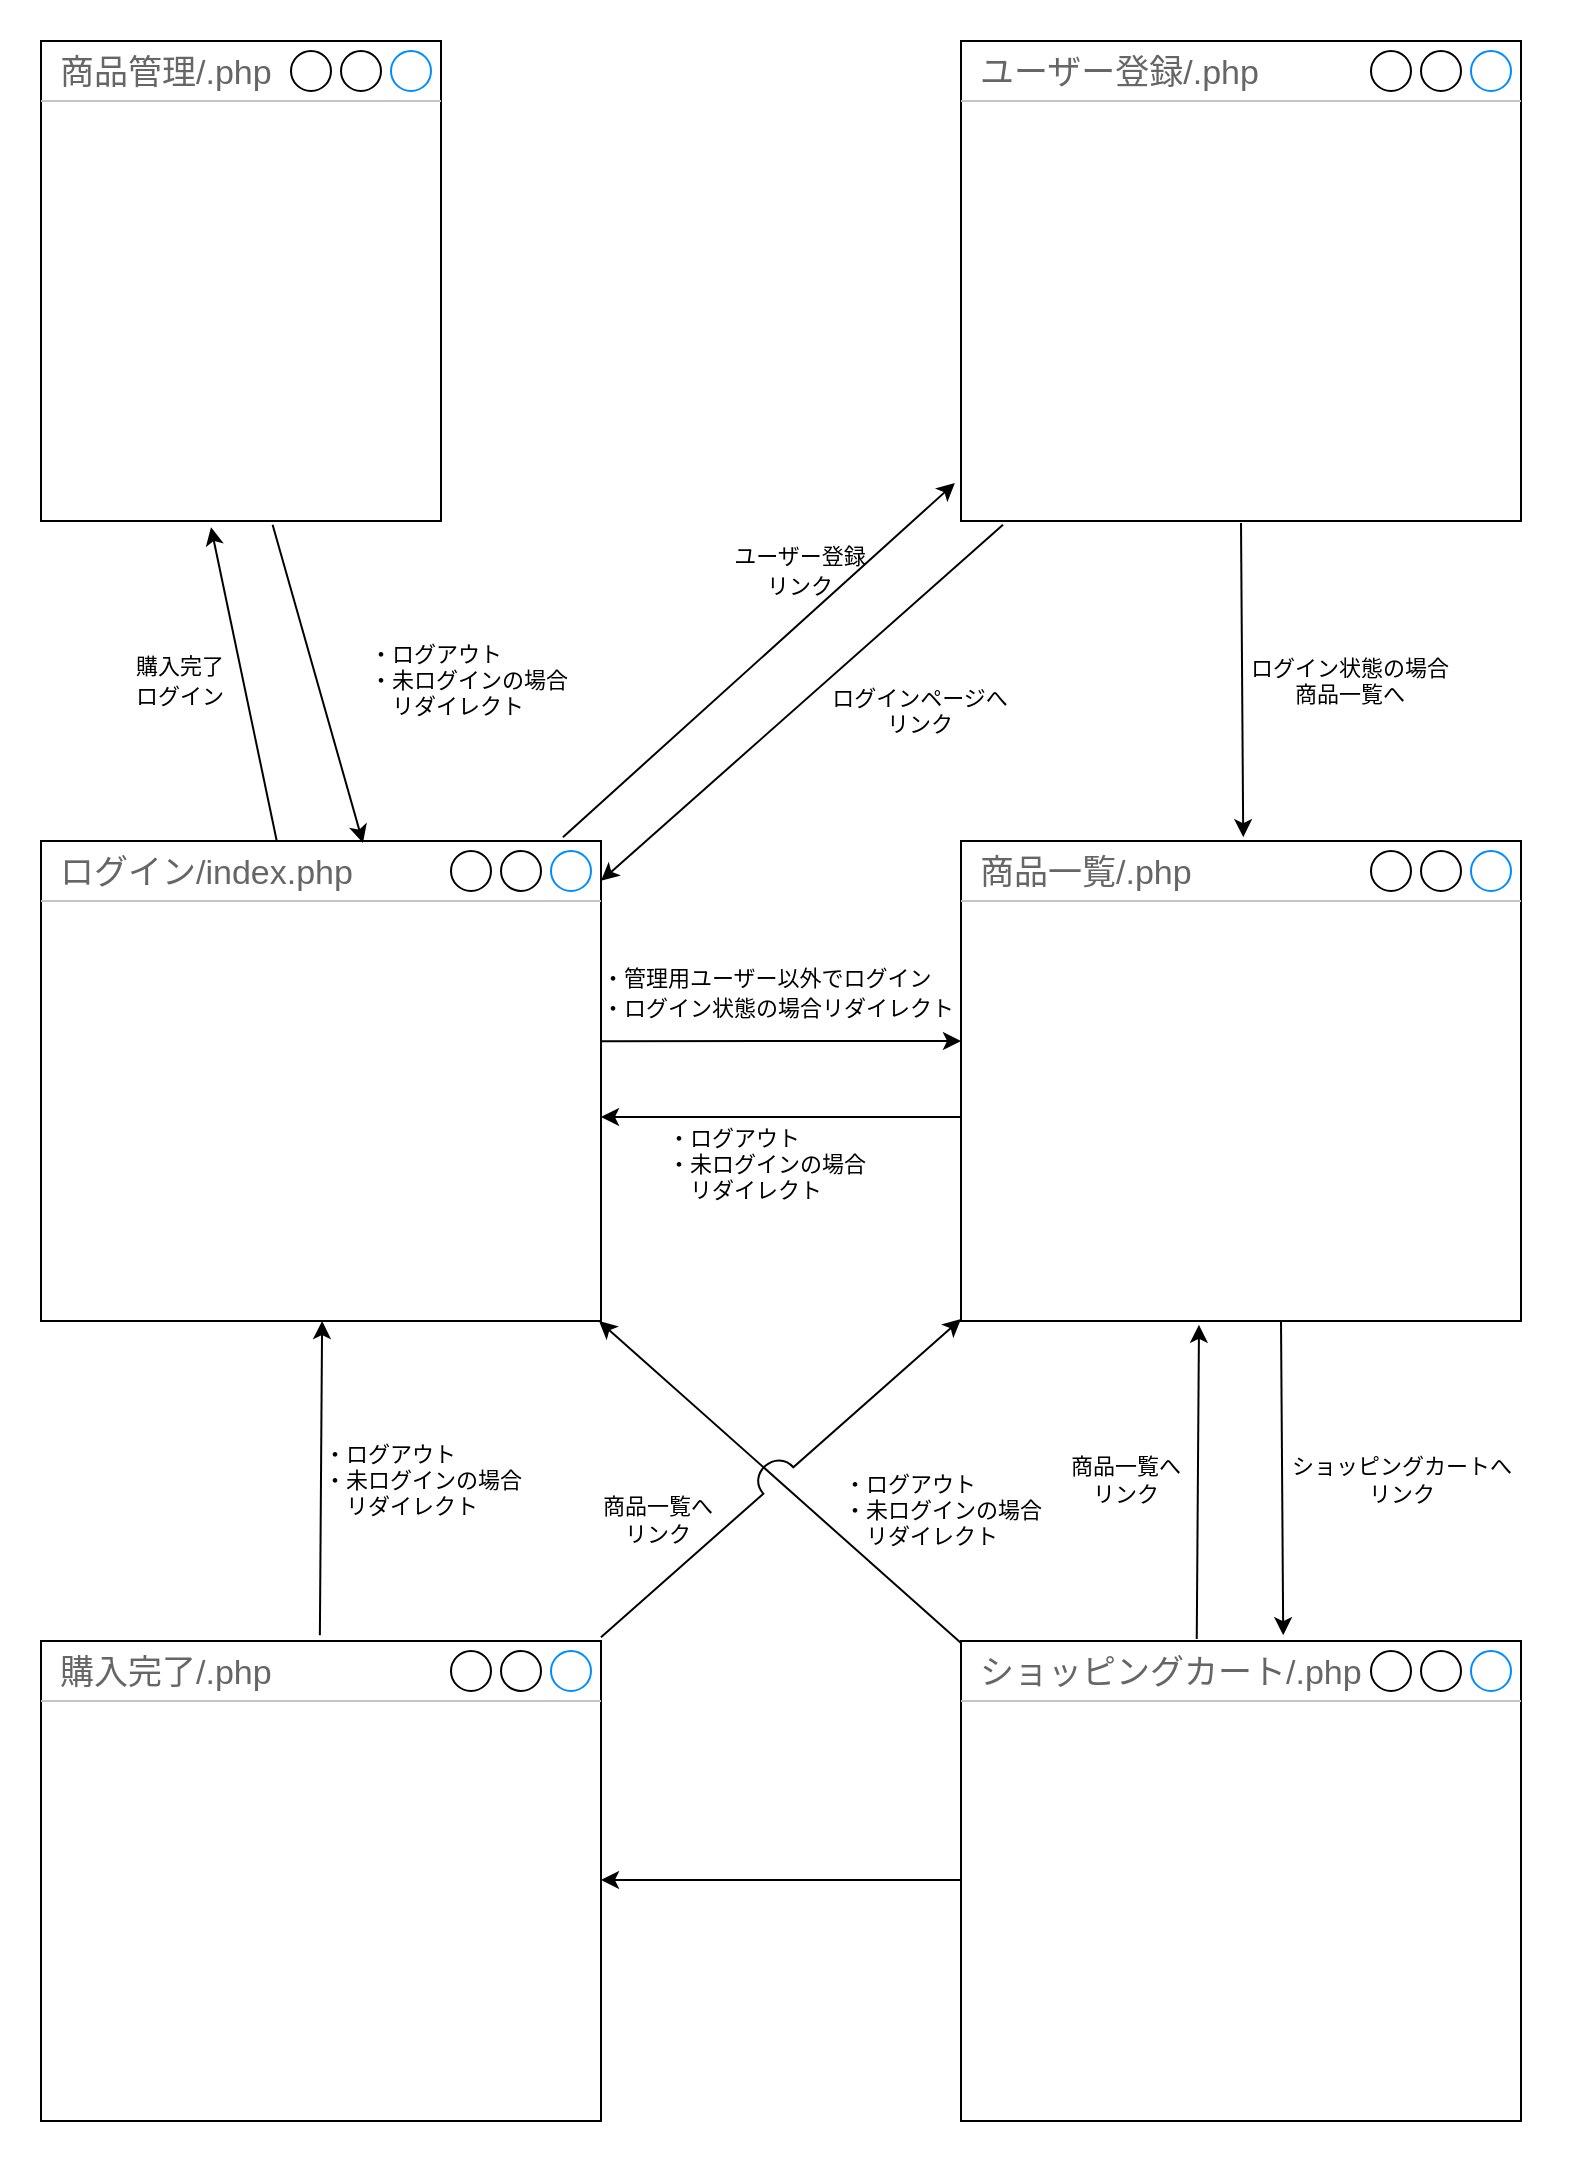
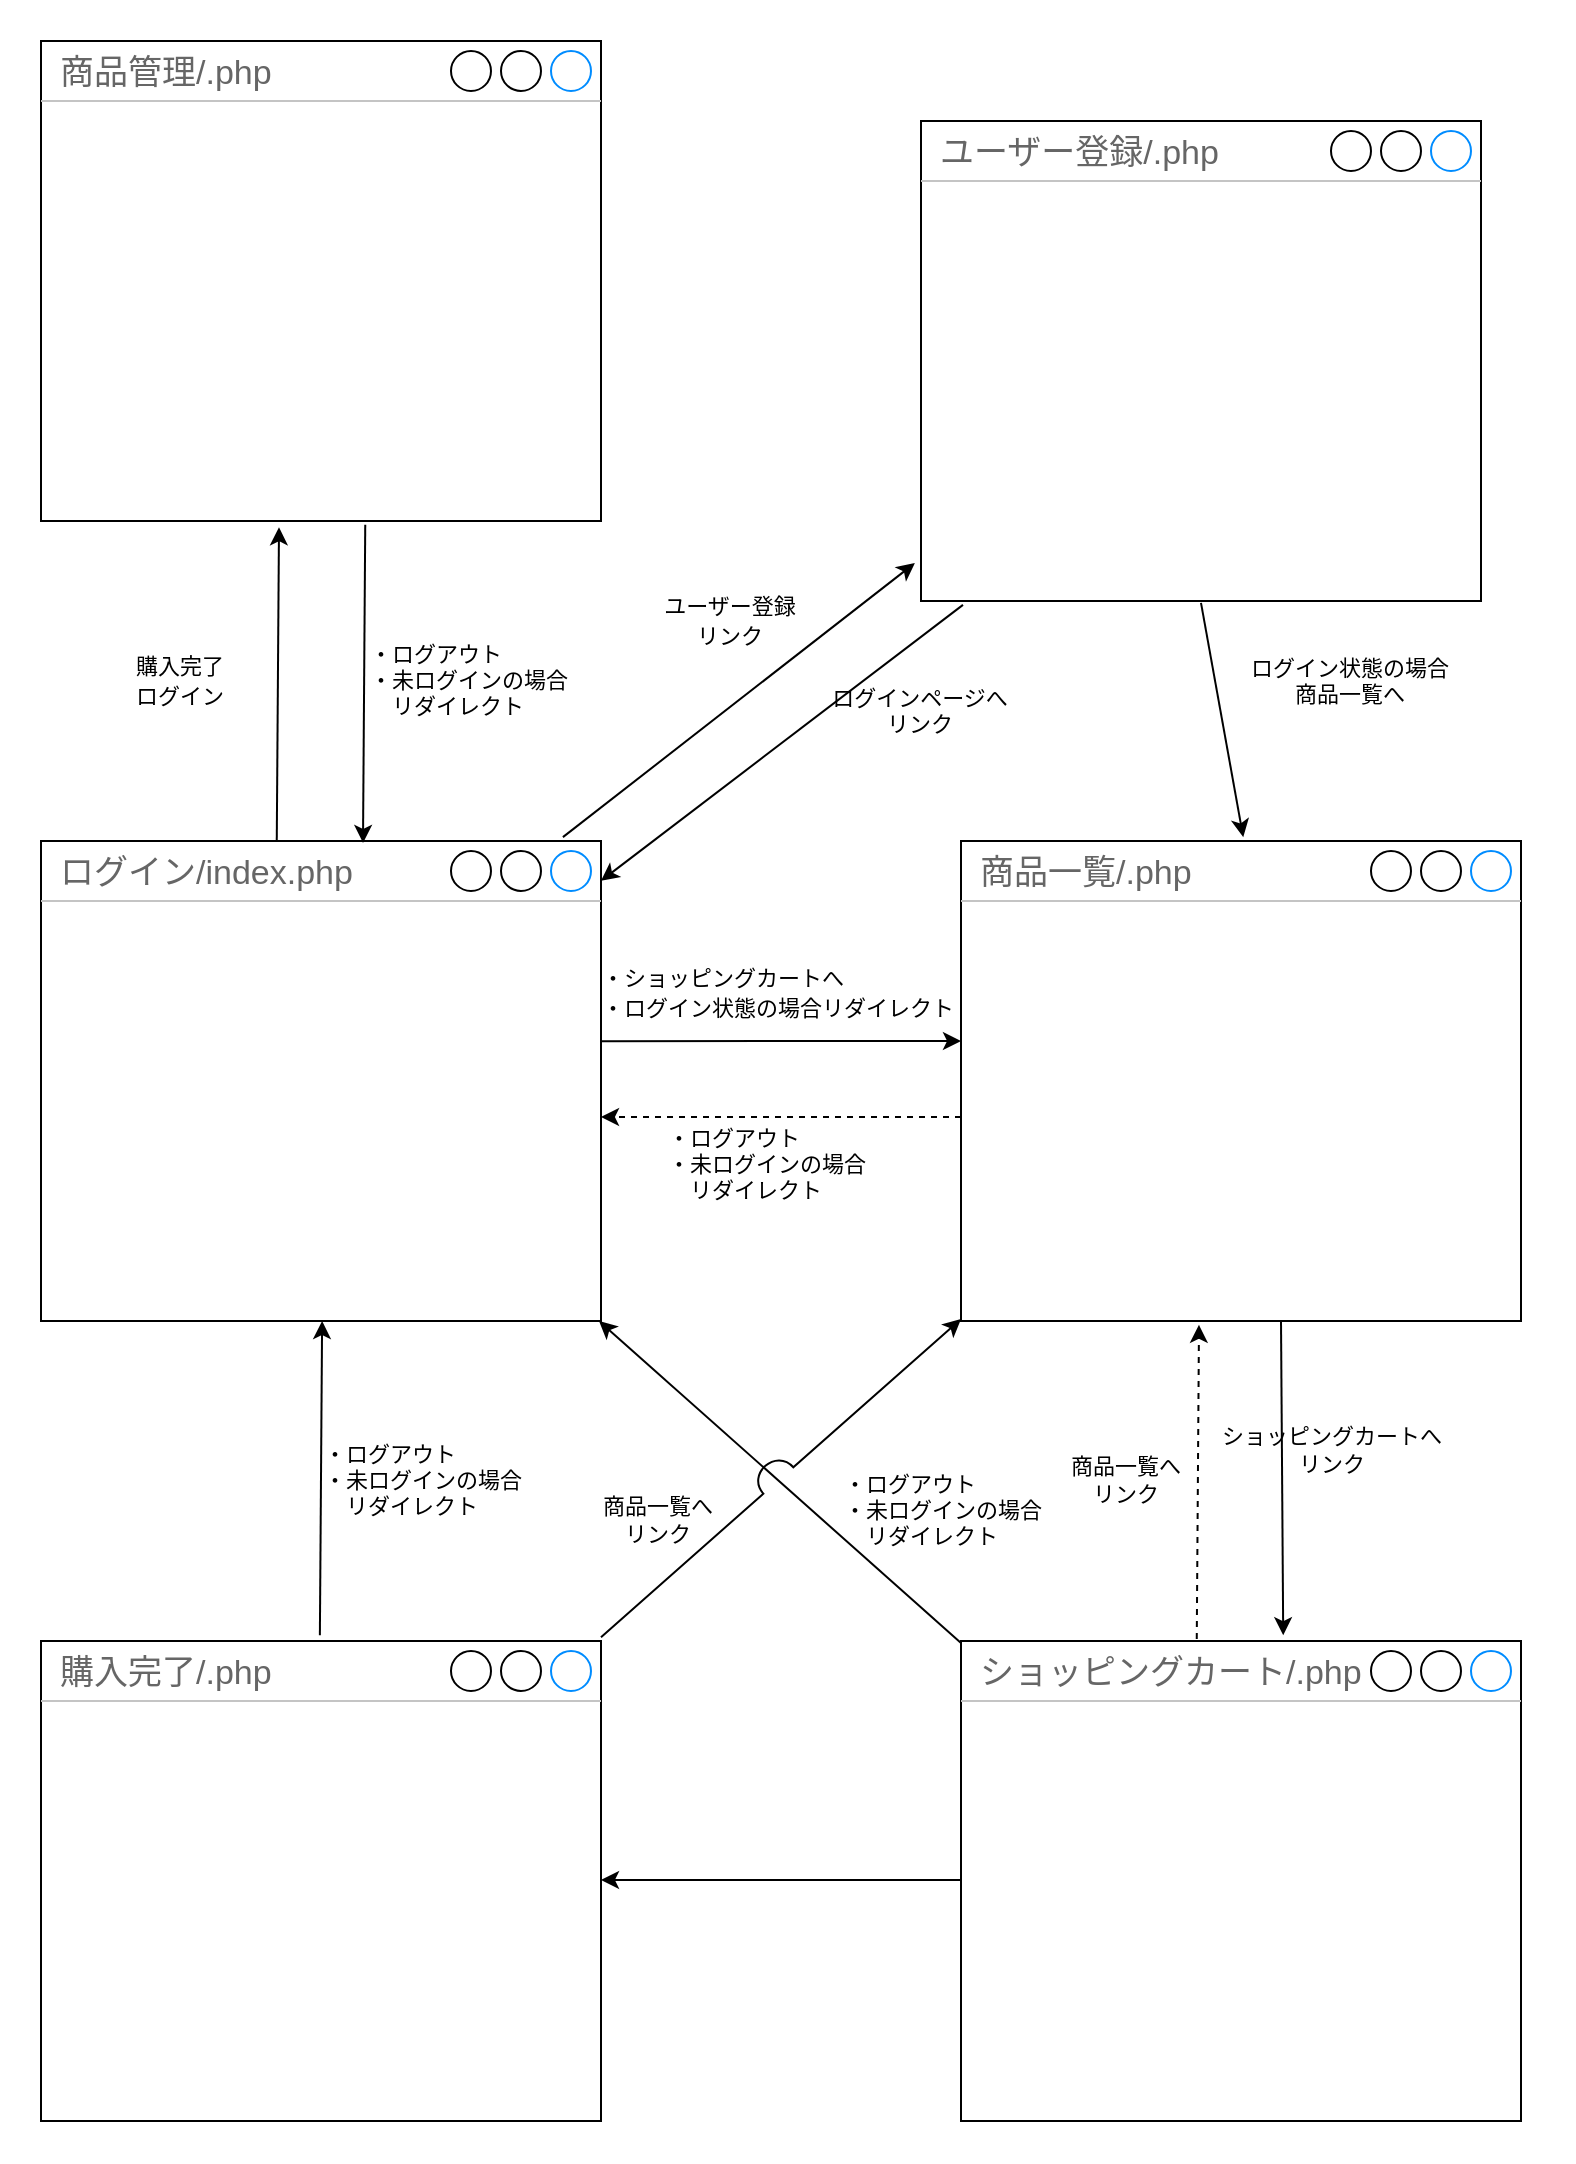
(241, 281) -> (321, 281)
(1241, 281) -> (1201, 361)
(801, 571) -> (731, 621)
(791, 993) -> (791, 993)
(785, 1117) -> (785, 1117)
(1403, 1481) -> (1333, 1451)
(1198, 1486) -> (1198, 1486)
